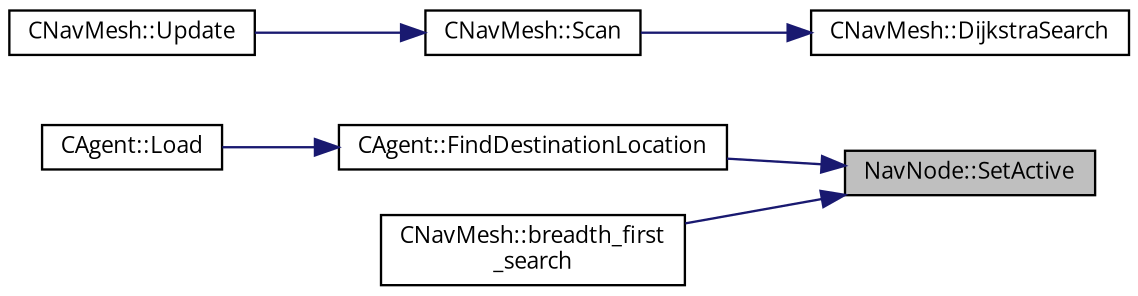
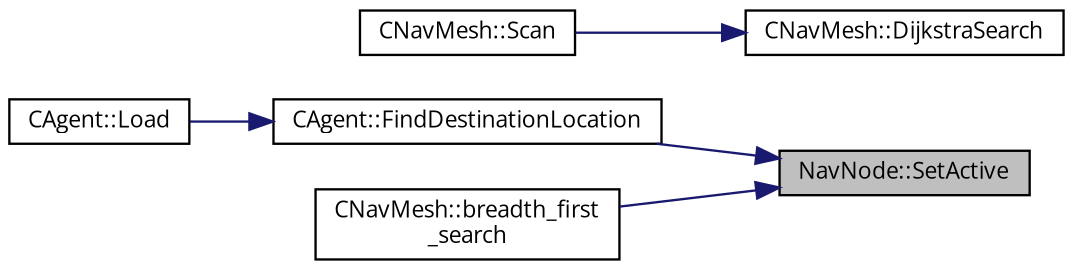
(132, 33) -> none
